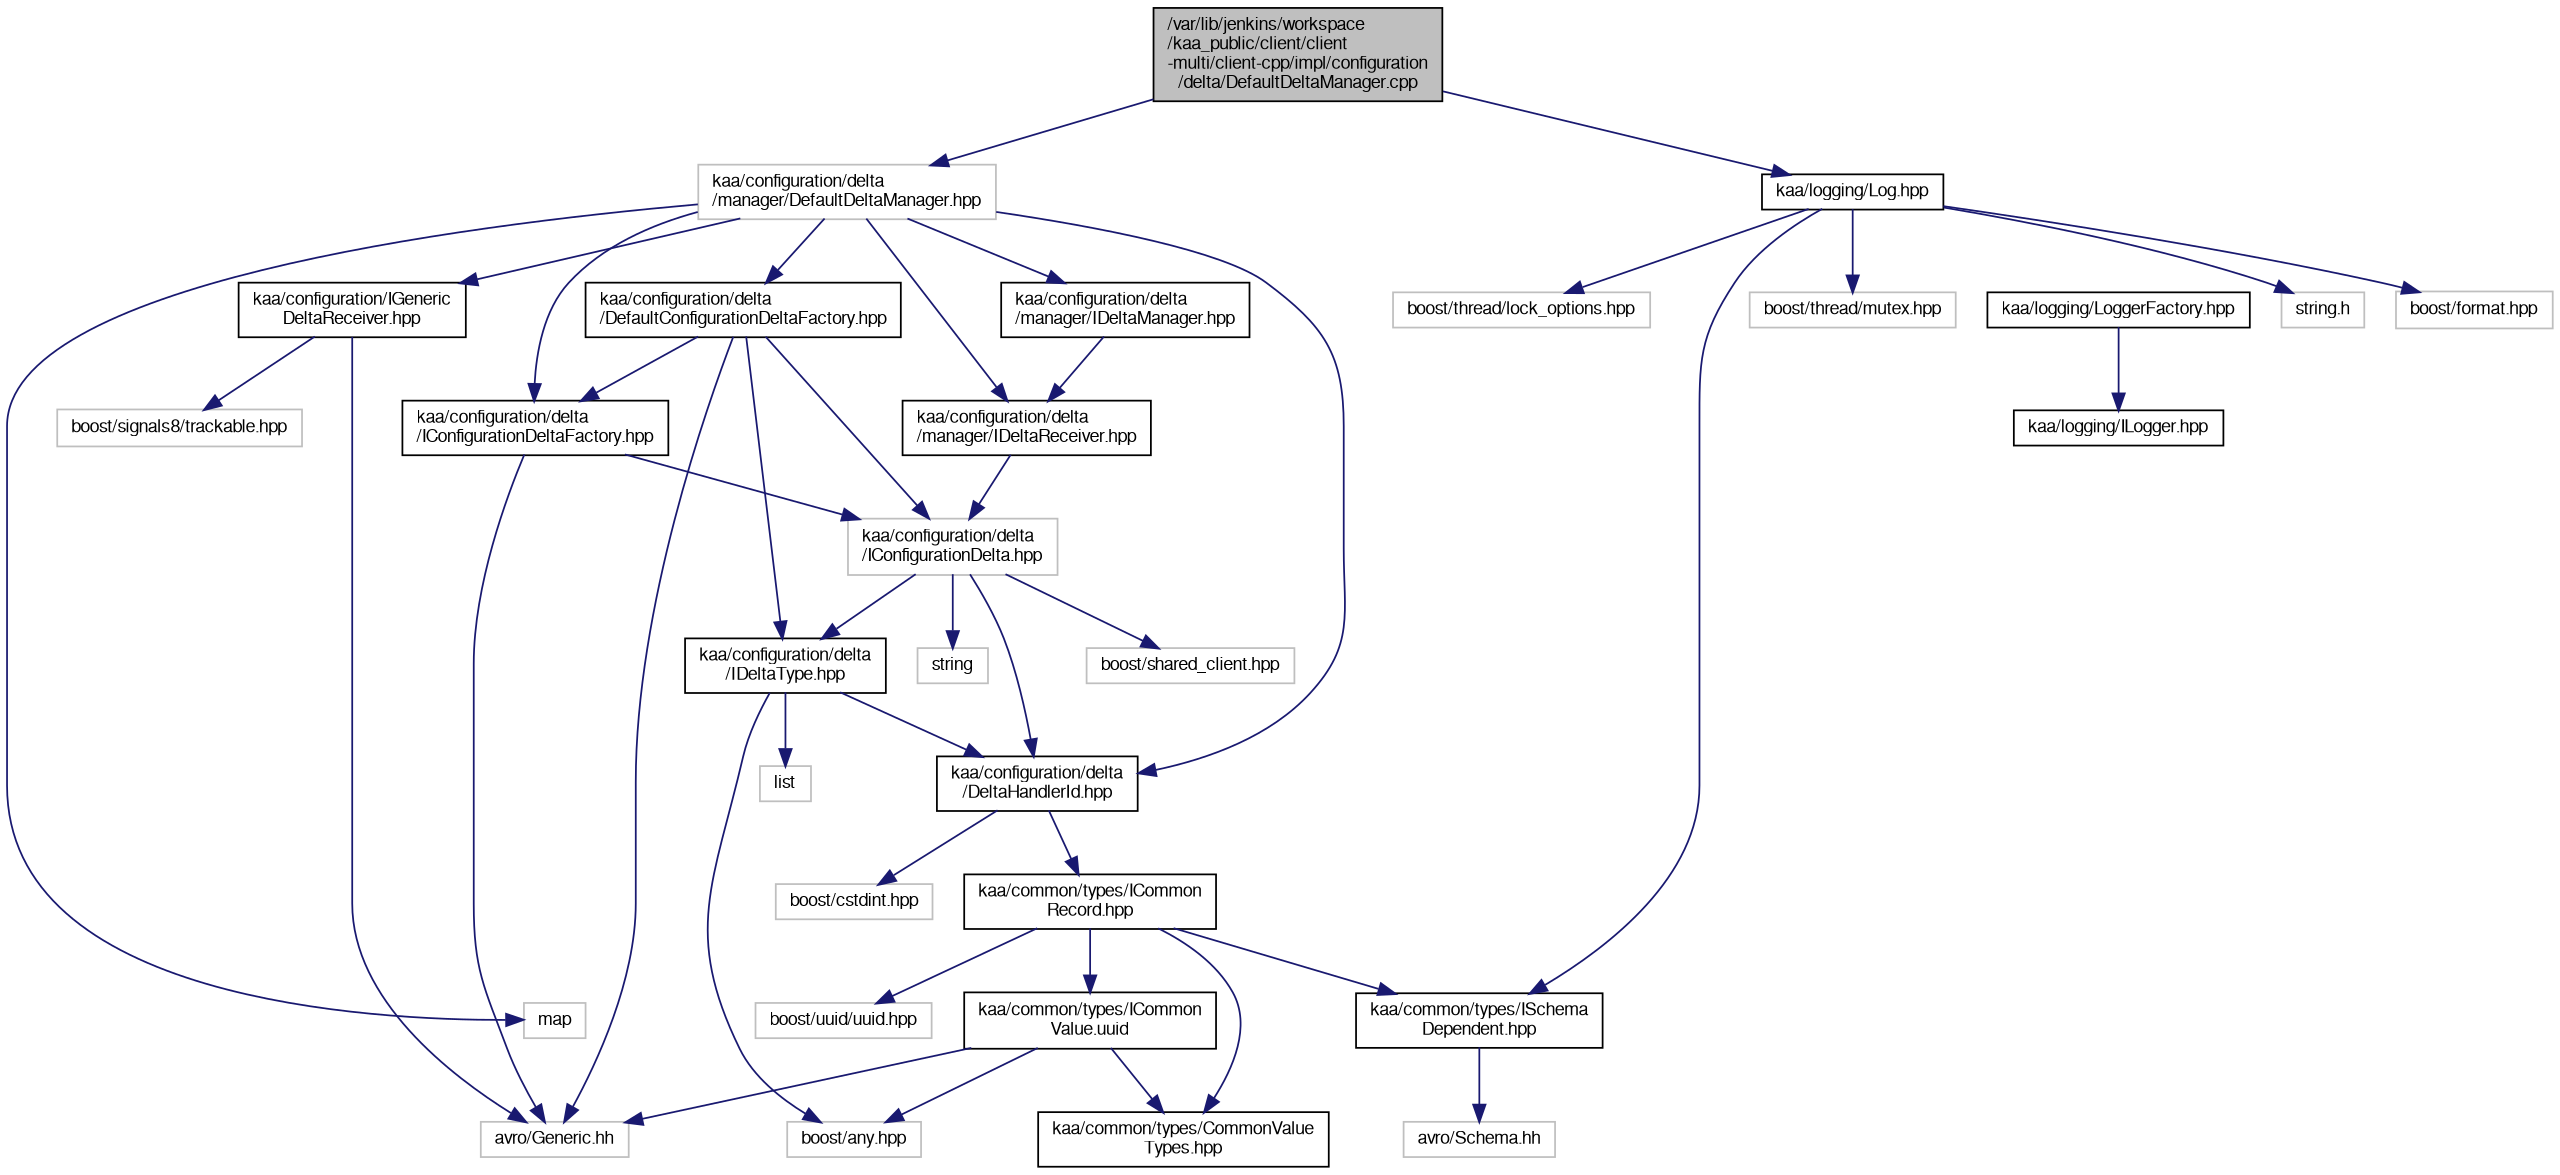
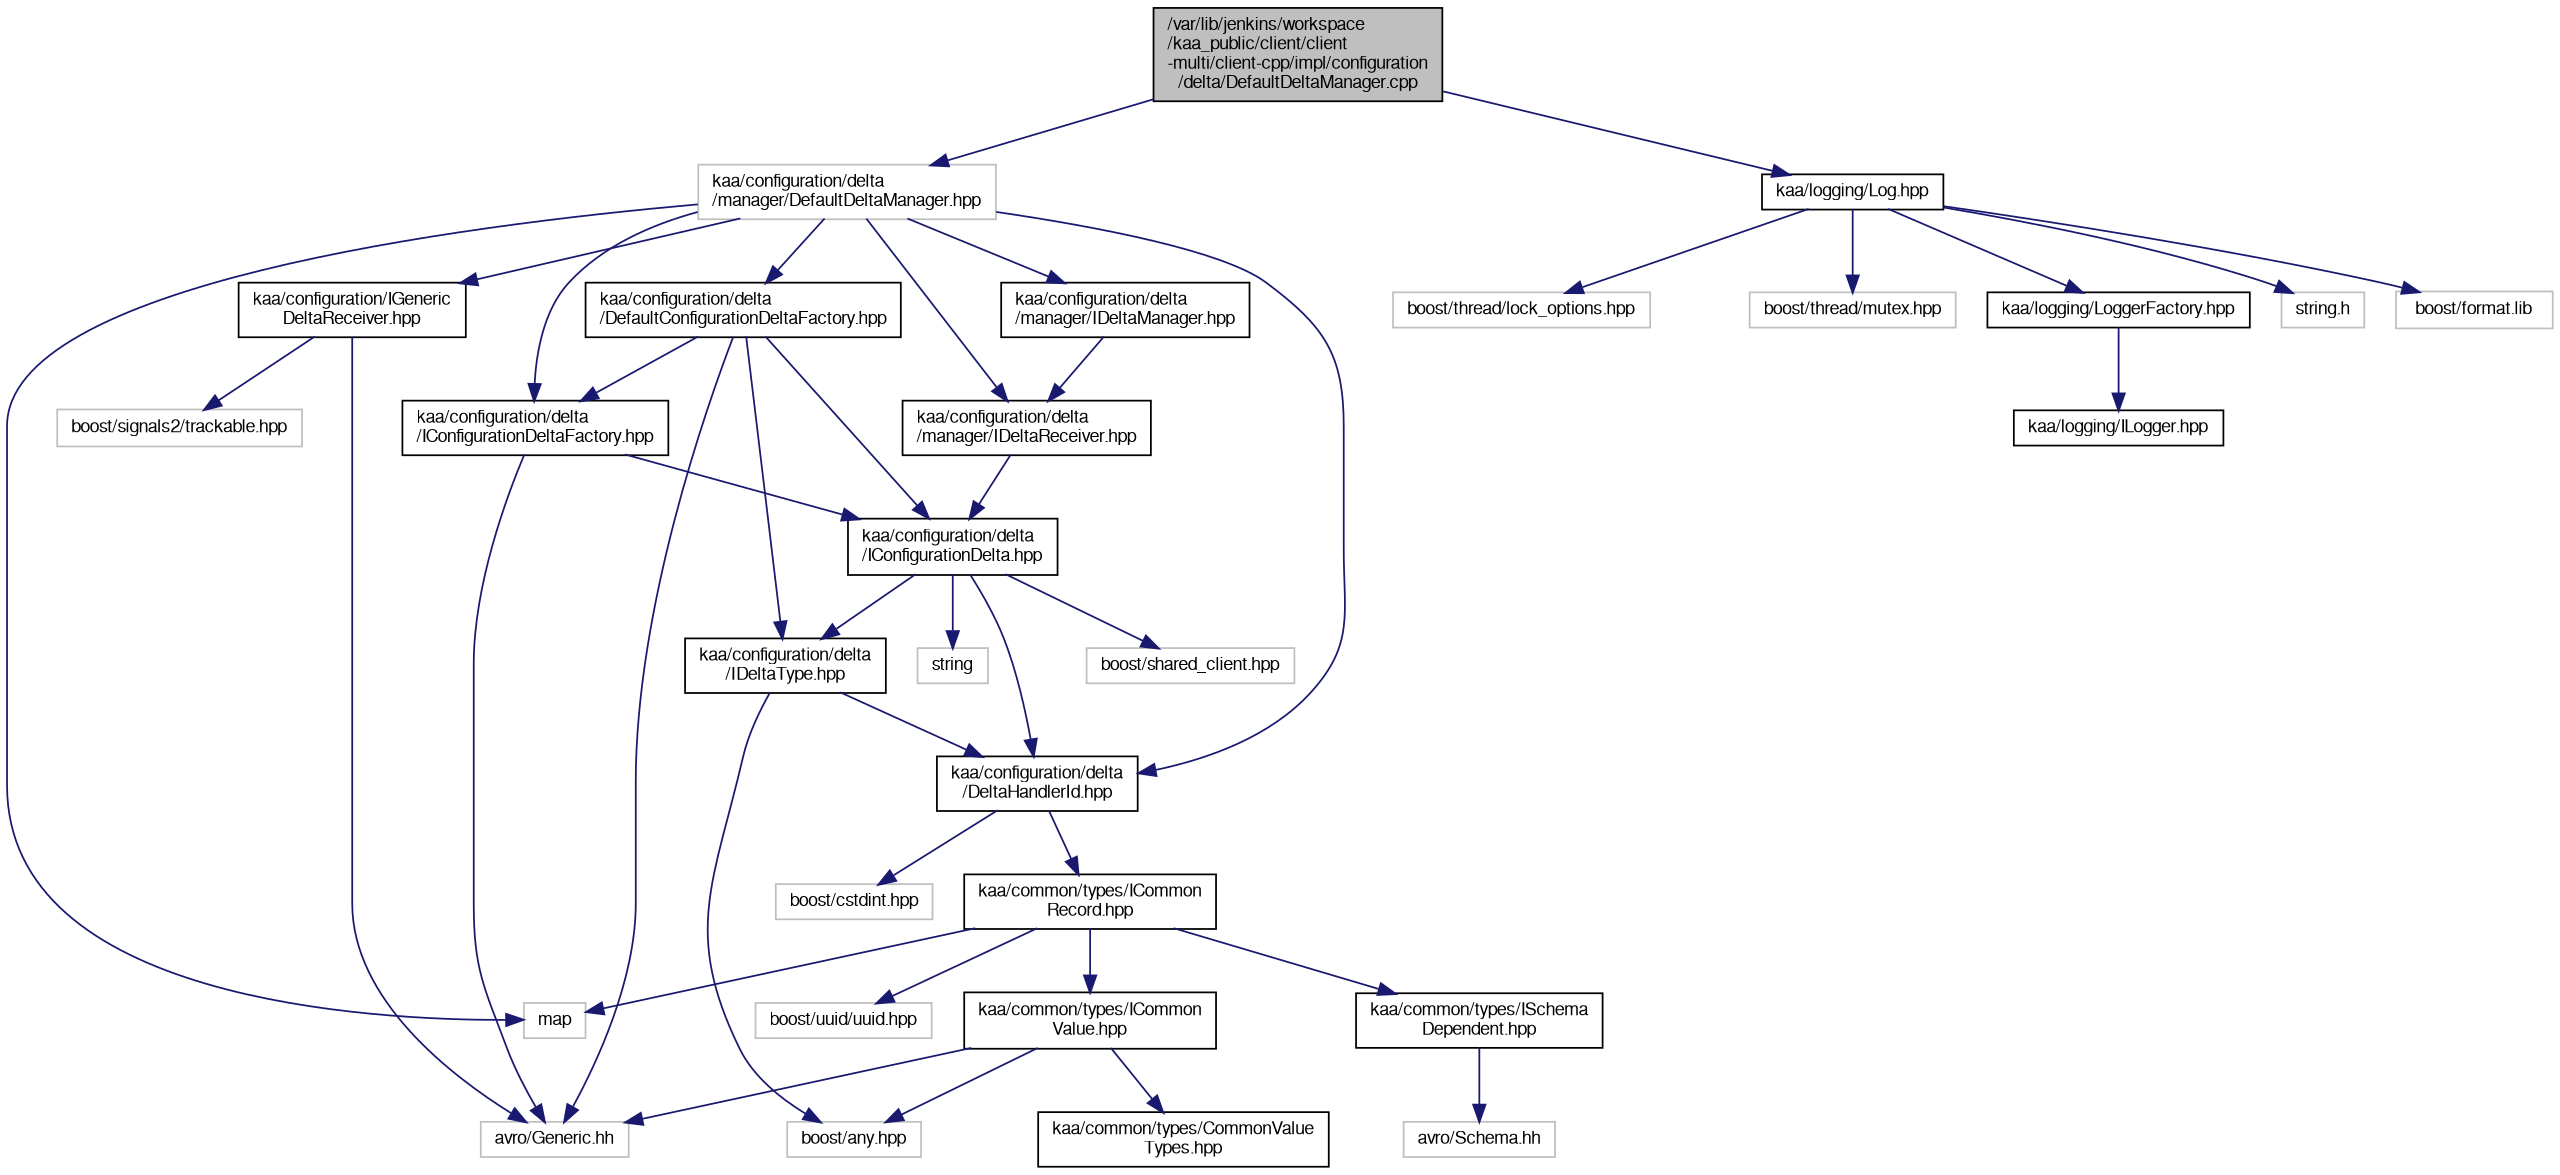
(2474, 310) -> (2474, 310)
(180, 428) -> (180, 428)
(953, 547) -> (953, 547)
(1699, 604) -> (1977, 247)
(785, 784) -> none
(1235, 998) -> (789, 968)
(1090, 1021) -> (1090, 1021)
